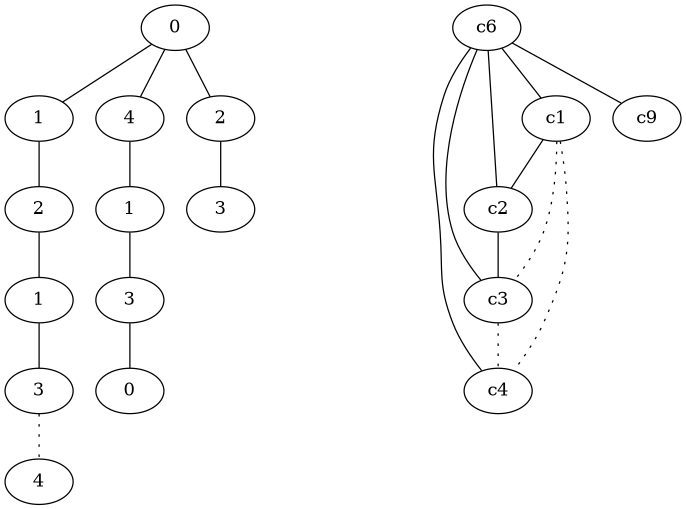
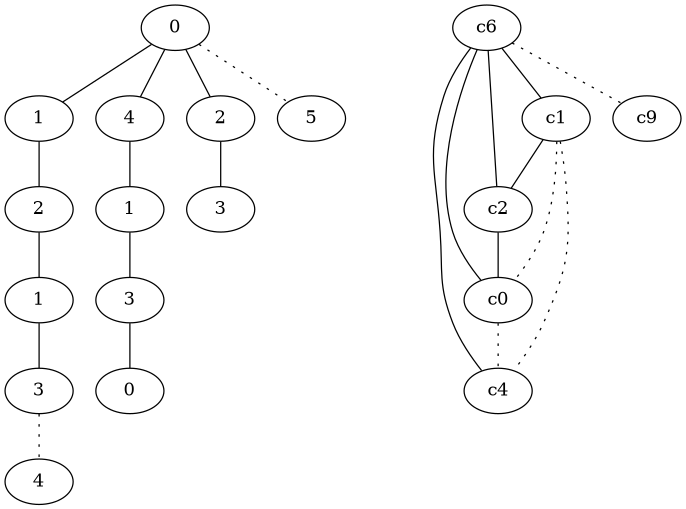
(567, 73) -> (567, 73)
none -> (311, 119)
(498, 300) -> (498, 300)
